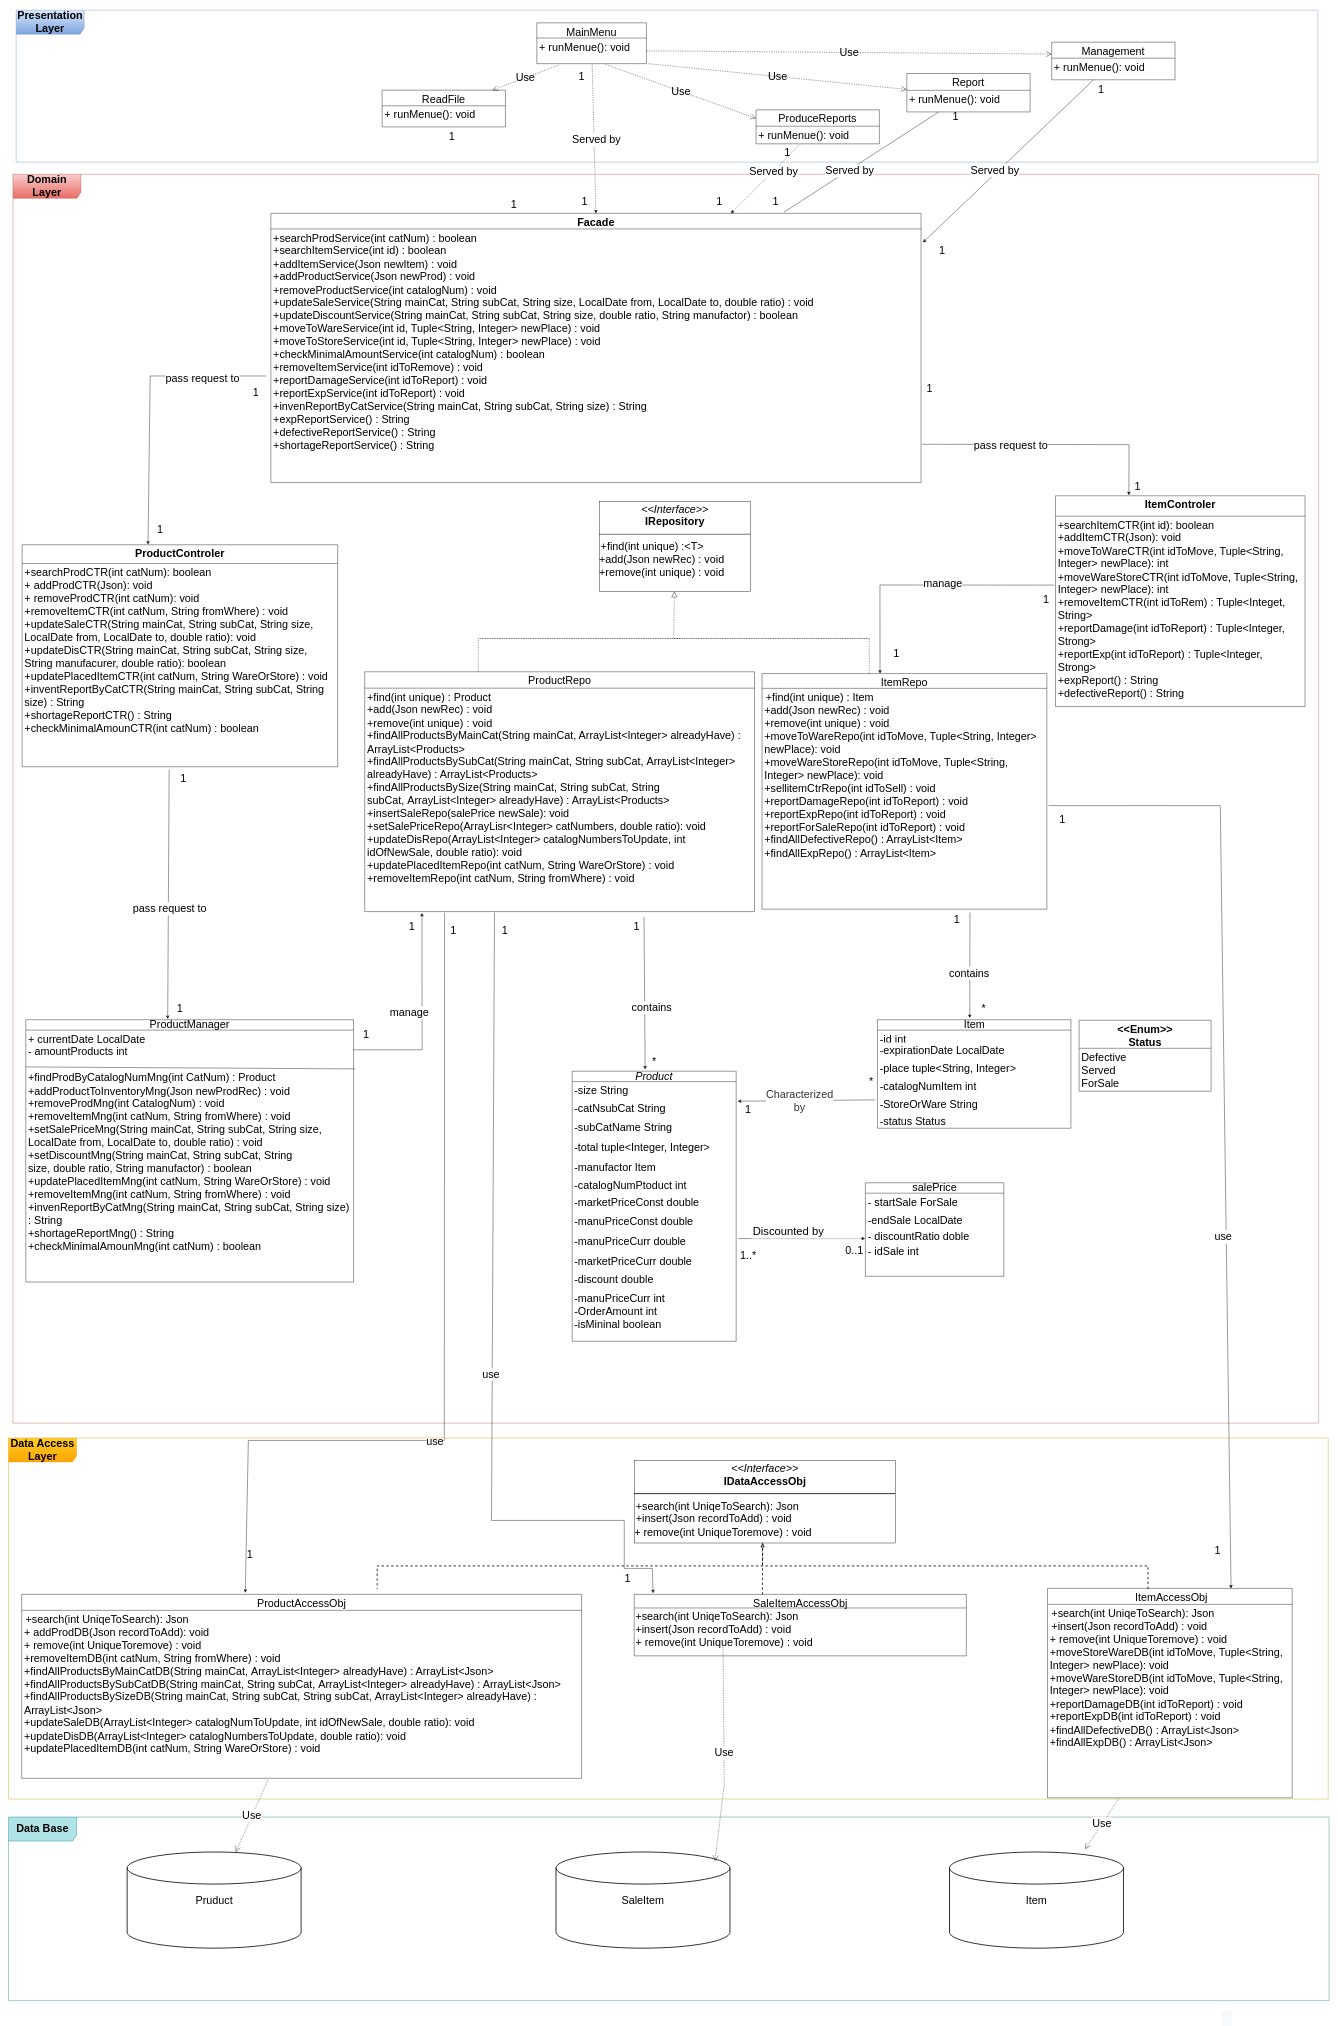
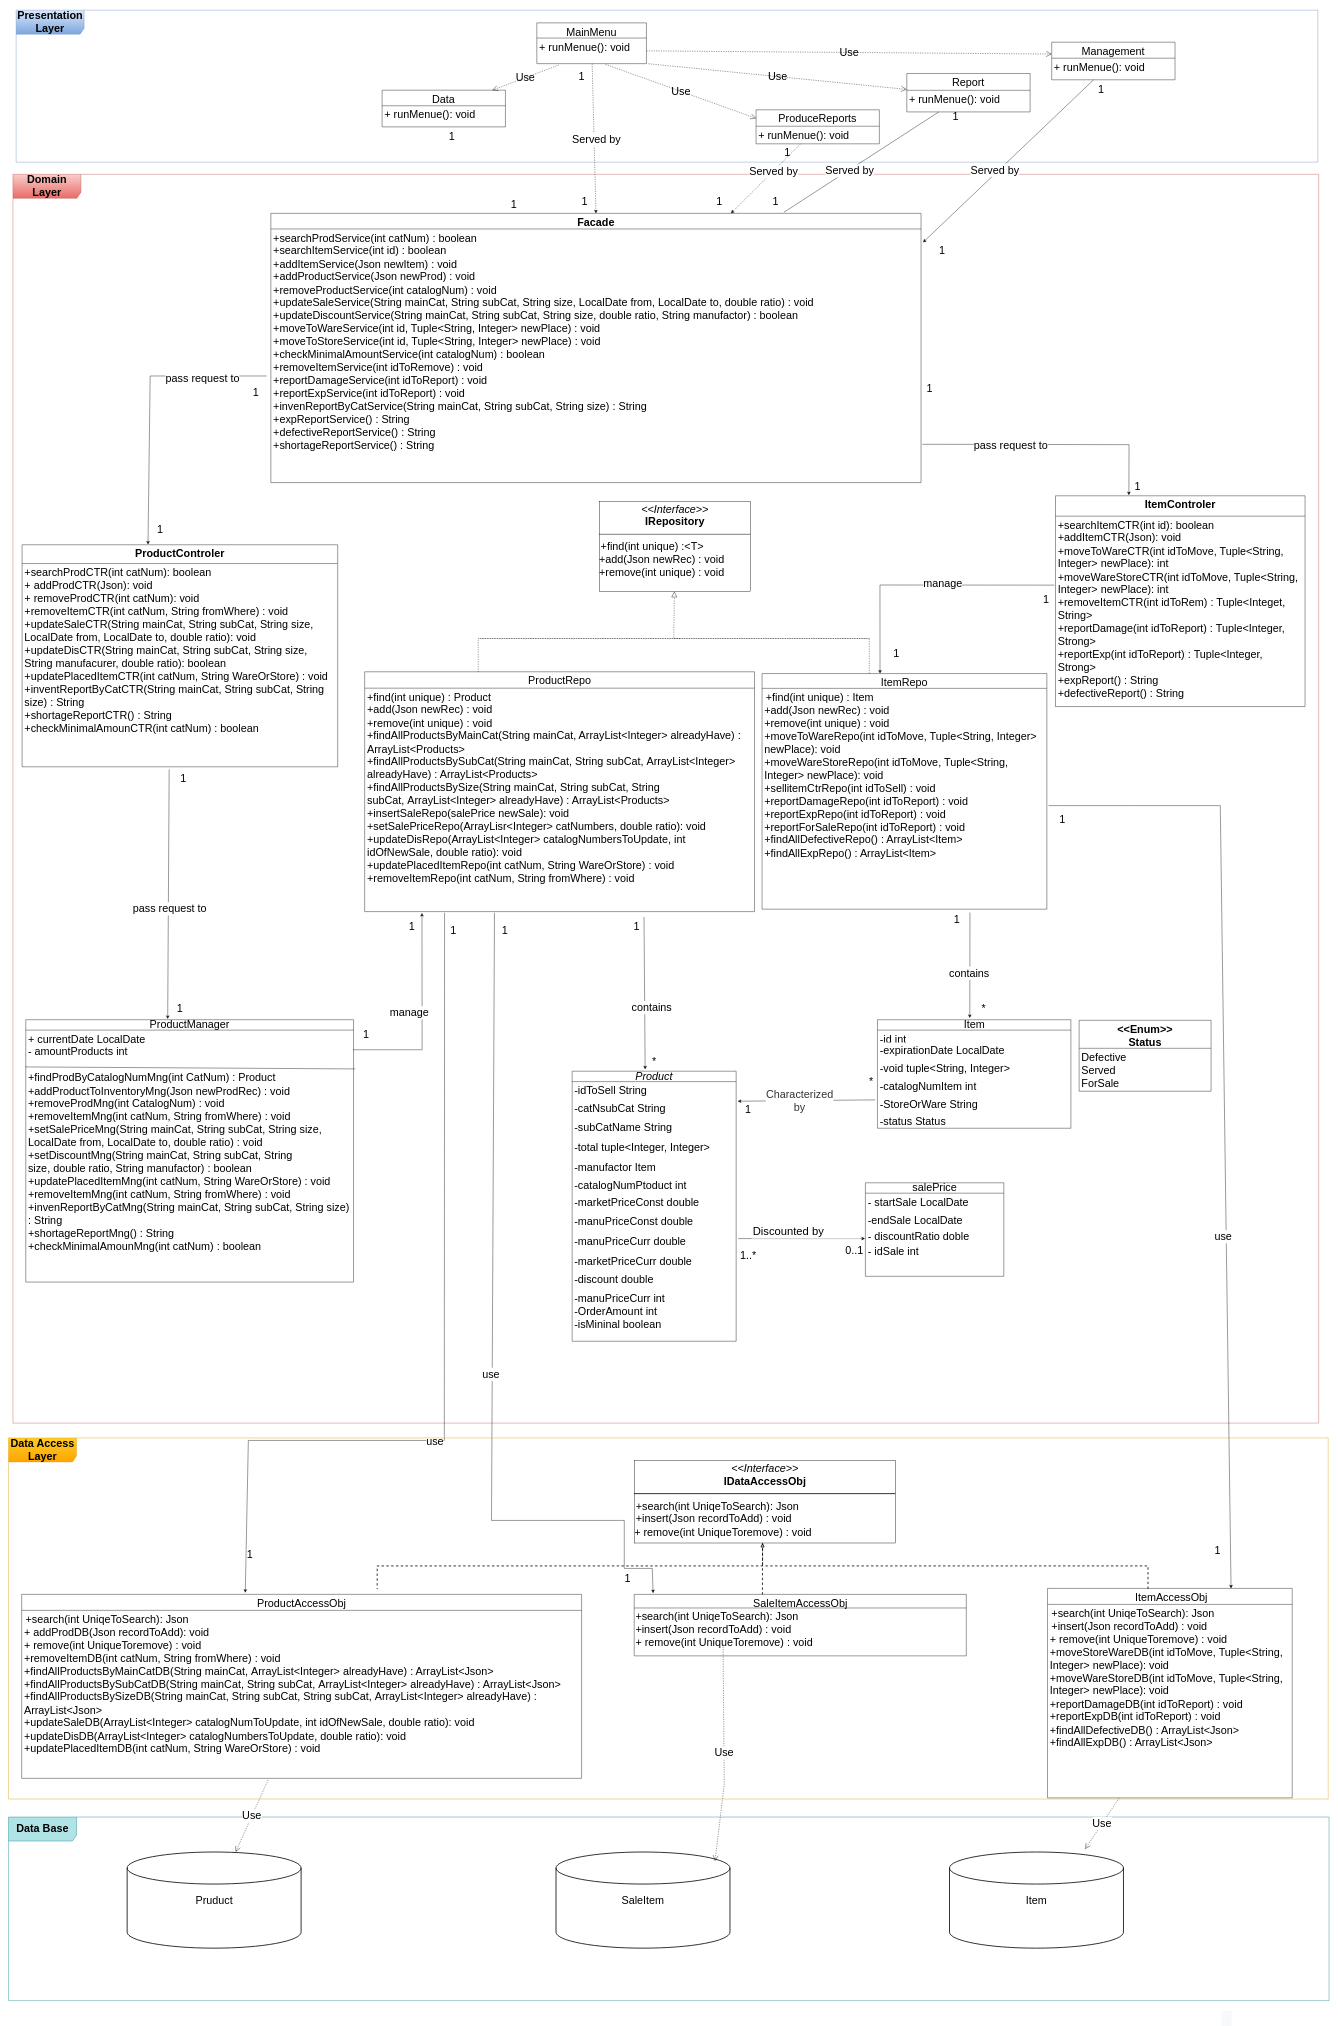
(443, 99) -> (443, 99)
(959, 1069) -> (956, 1069)
(606, 1091) -> (616, 1091)
(920, 1203) -> (926, 1203)
